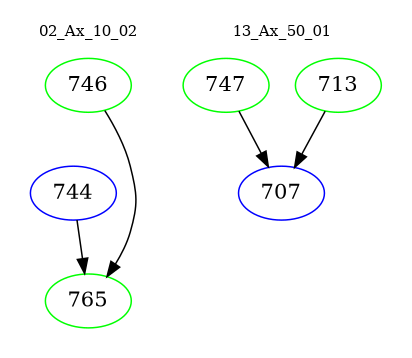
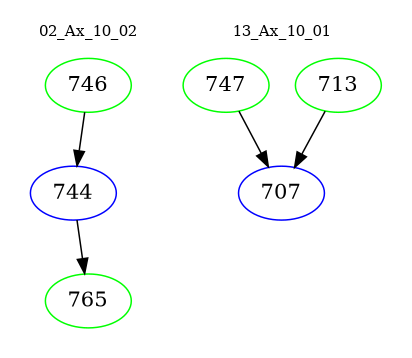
(282, 32) -> (282, 32)
(135, 186) -> (82, 131)
